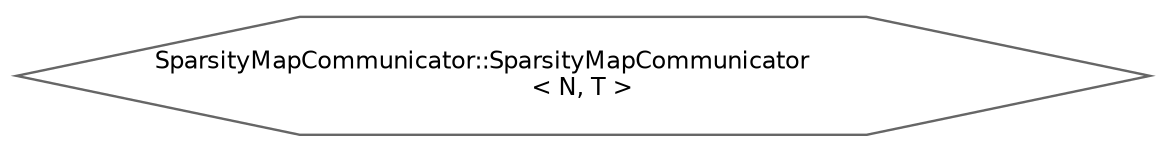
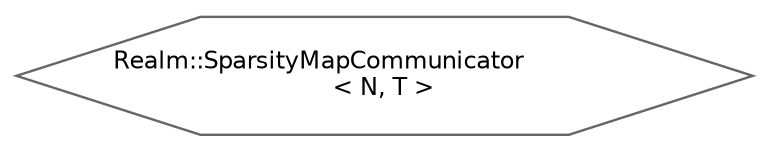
(583, 76) -> (385, 76)
